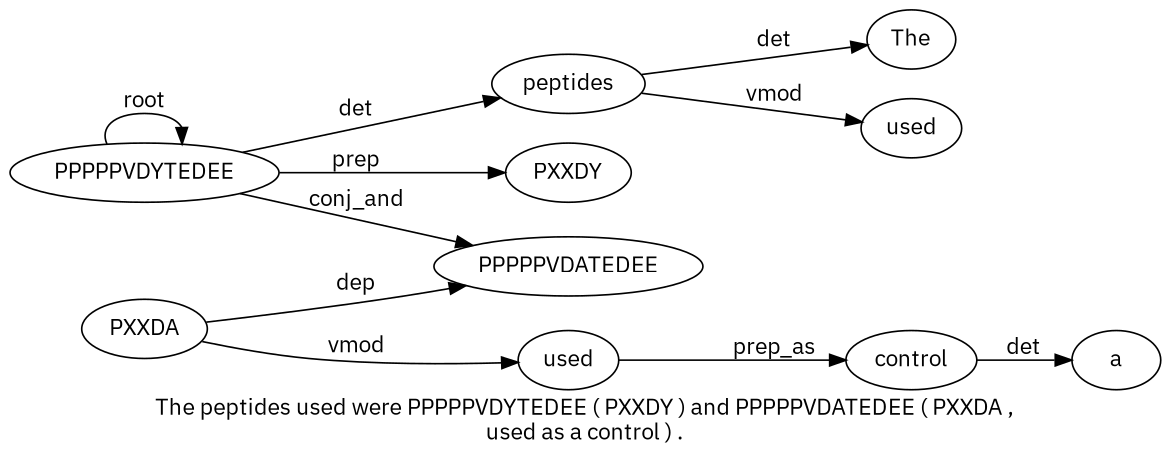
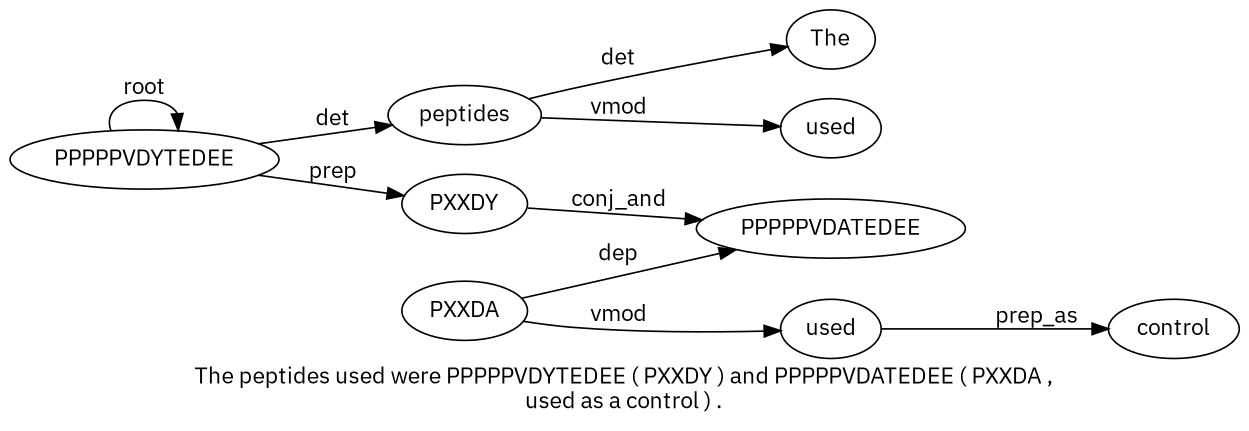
(348, 218) -> (606, 213)
(1116, 360) -> none
